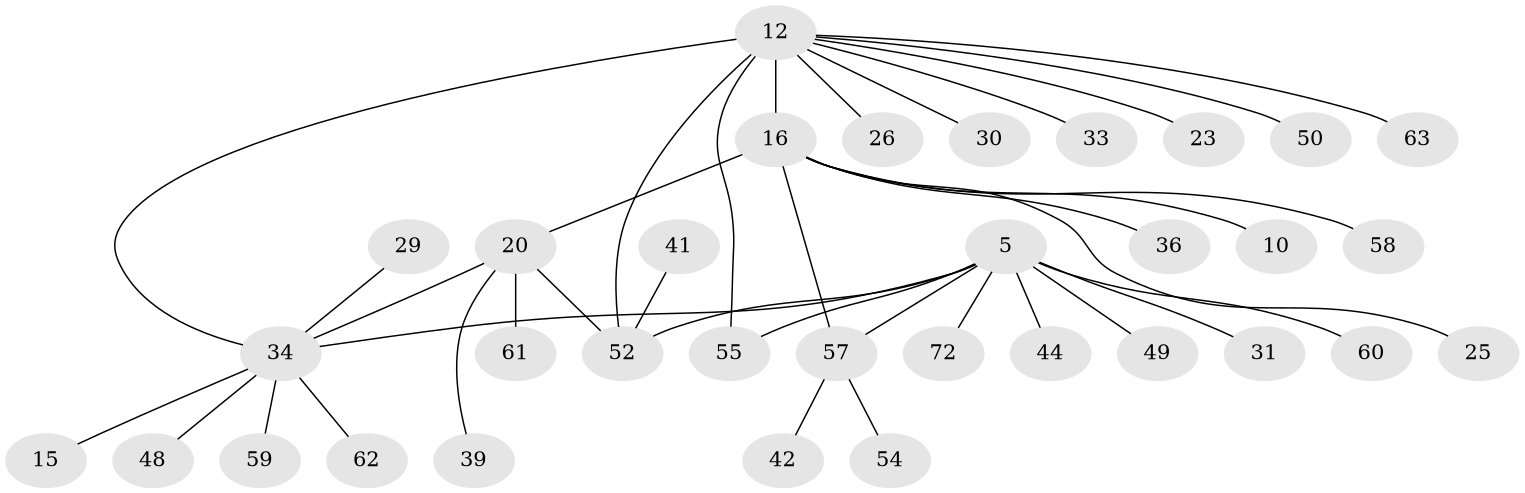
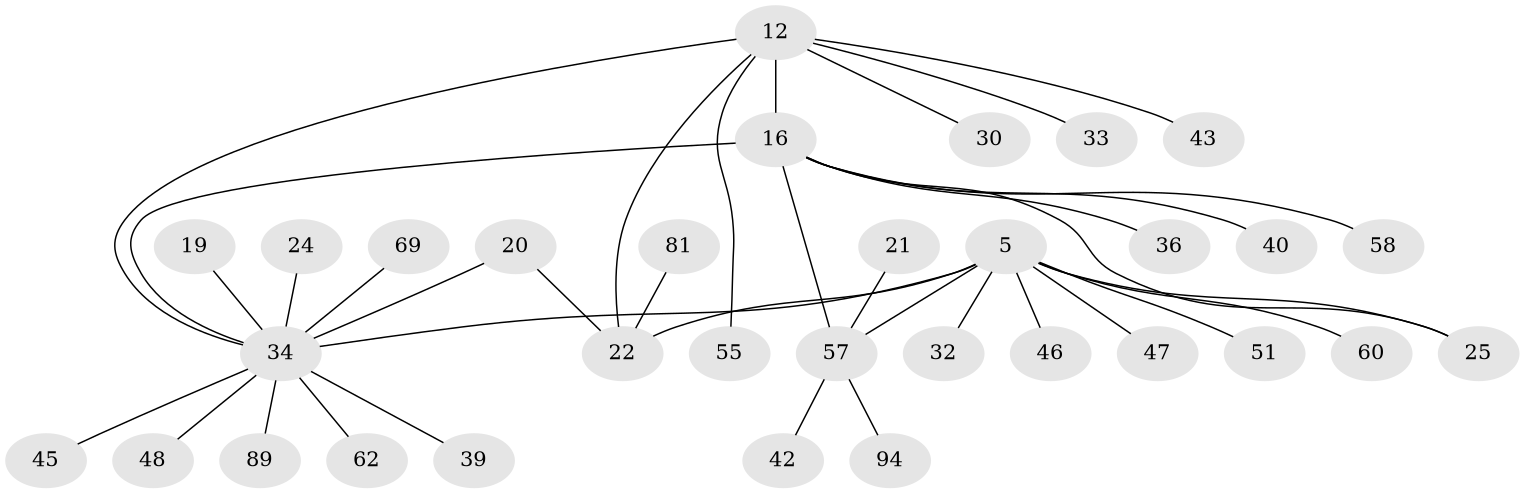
(883, 140) -> none
(1204, 140) -> (1204, 140)
(1311, 140) -> none
(1418, 140) -> none
(651, 191) -> (343, 174)
none -> (195, 247)
none -> (302, 247)
(409, 247) -> (409, 247)
(679, 247) -> (679, 247)
none -> (899, 247)
(1277, 247) -> (1277, 247)
(835, 309) -> (1244, 299)
(458, 348) -> (377, 407)
(516, 354) -> none
(623, 354) -> (623, 354)
(944, 354) -> (944, 354)
(1051, 354) -> (1051, 354)
(1158, 354) -> (1158, 354)
(1265, 354) -> (1265, 354)
(46, 461) -> (46, 461)
(260, 461) -> (260, 461)
(890, 461) -> (890, 461)
